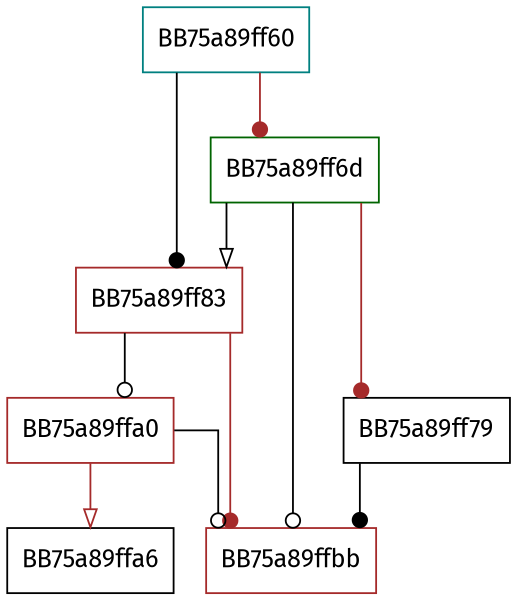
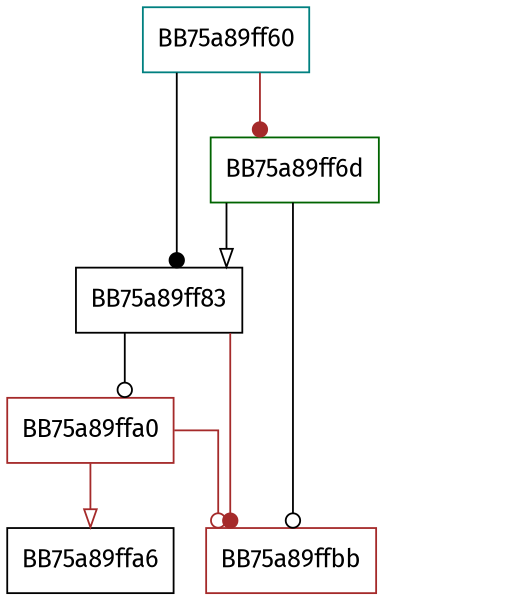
(159, 300) -> (159, 300)
(427, 430) -> none
(218, 450) -> (218, 450)
